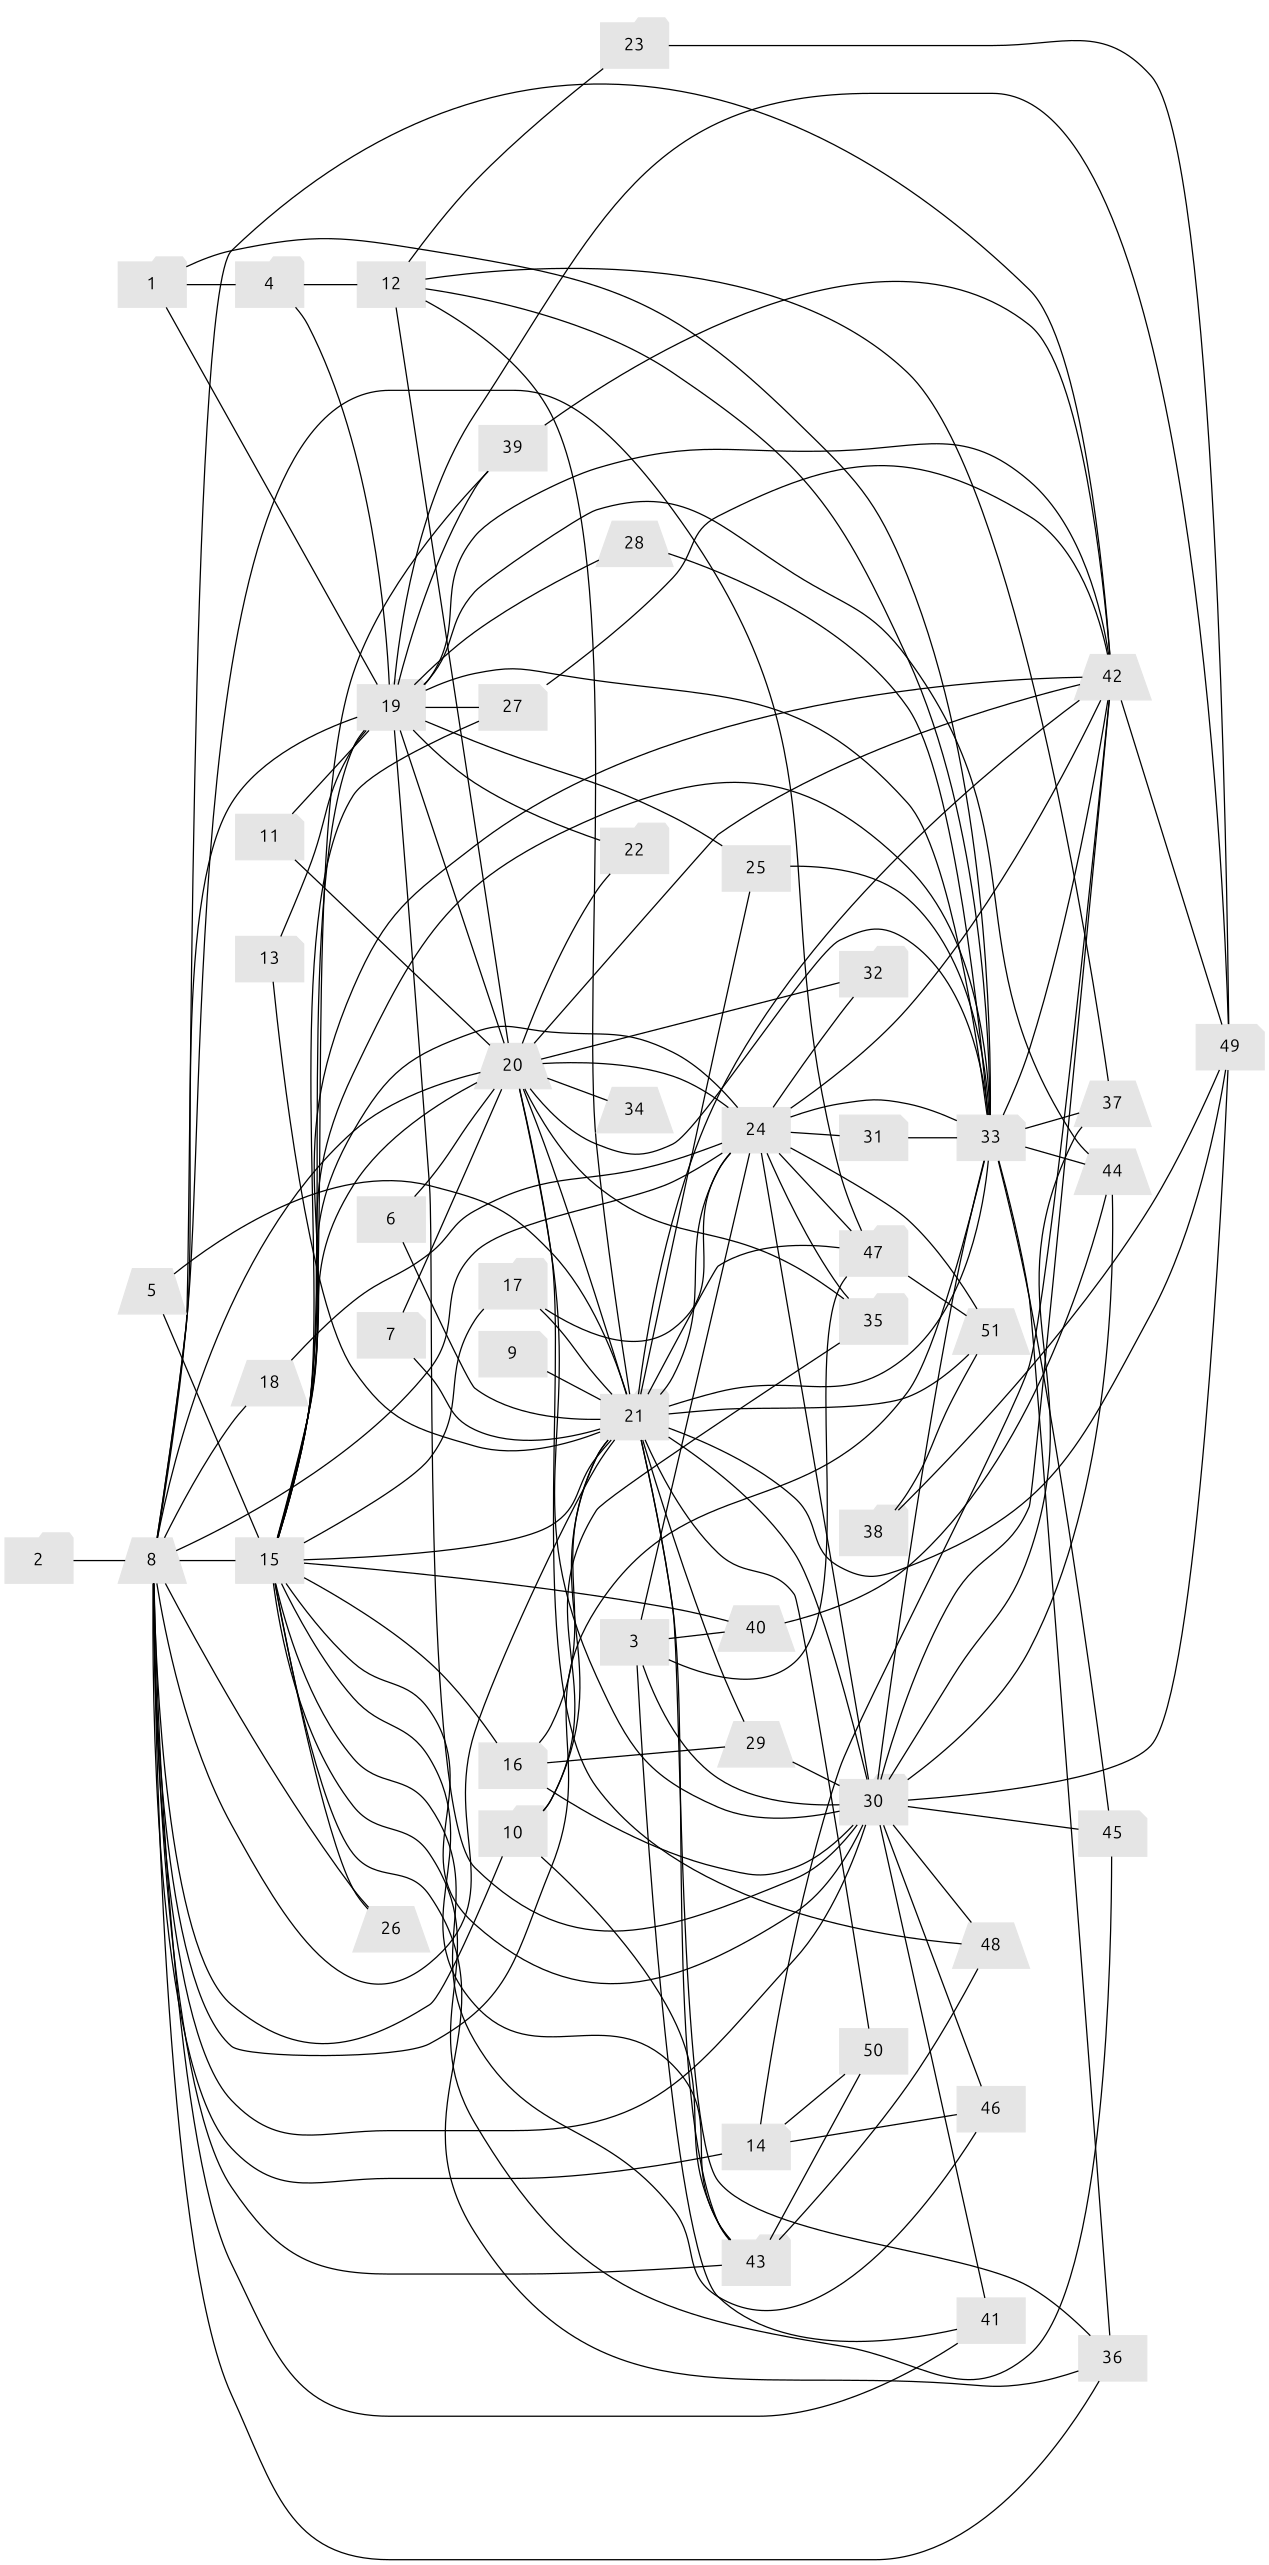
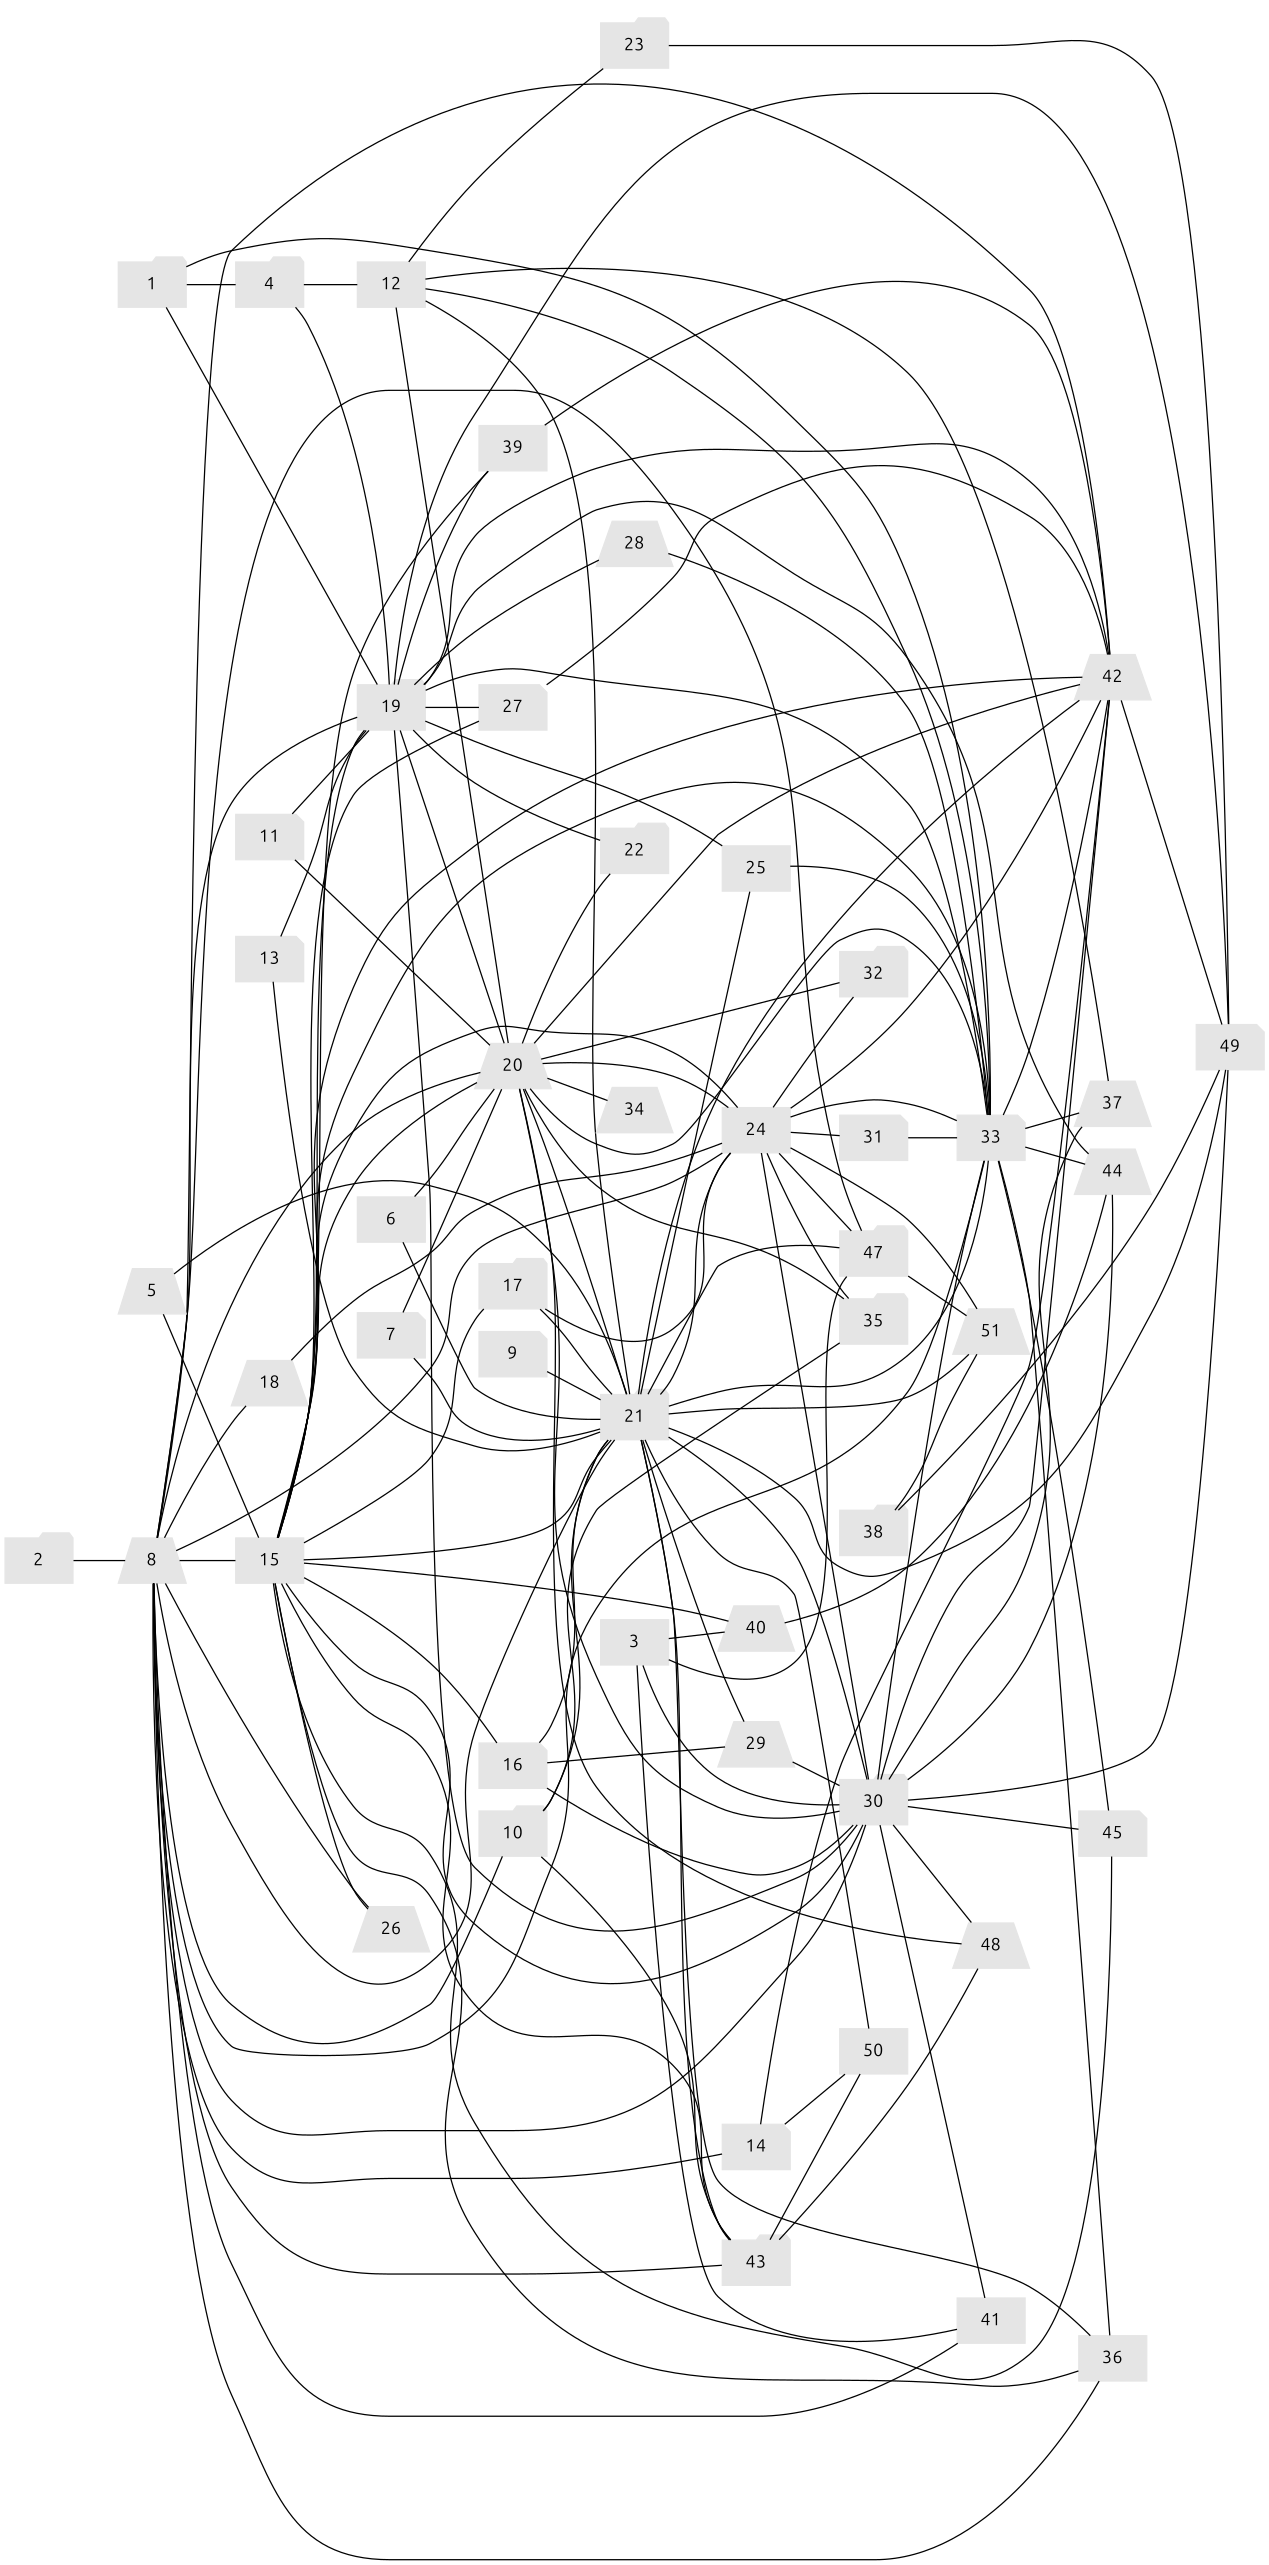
(695, 1386) -> none
(991, 2109) -> none
